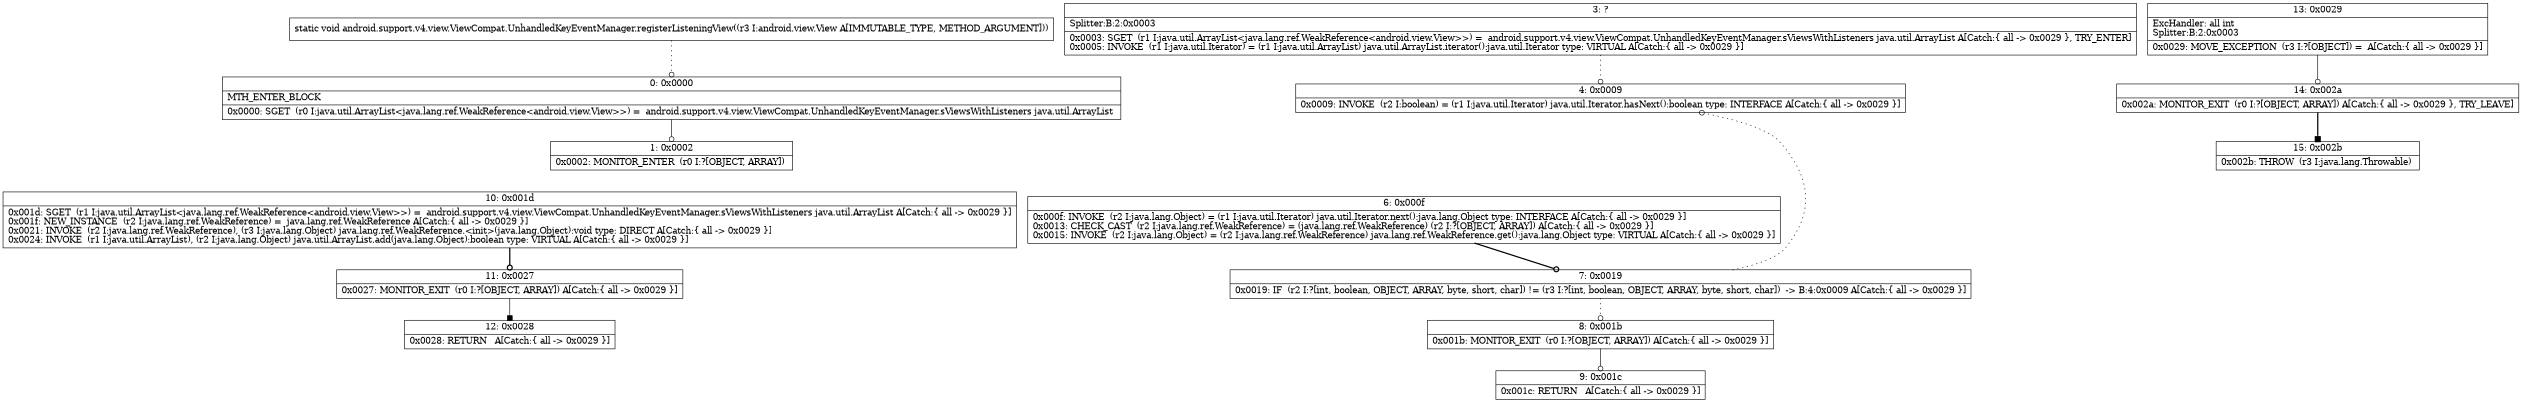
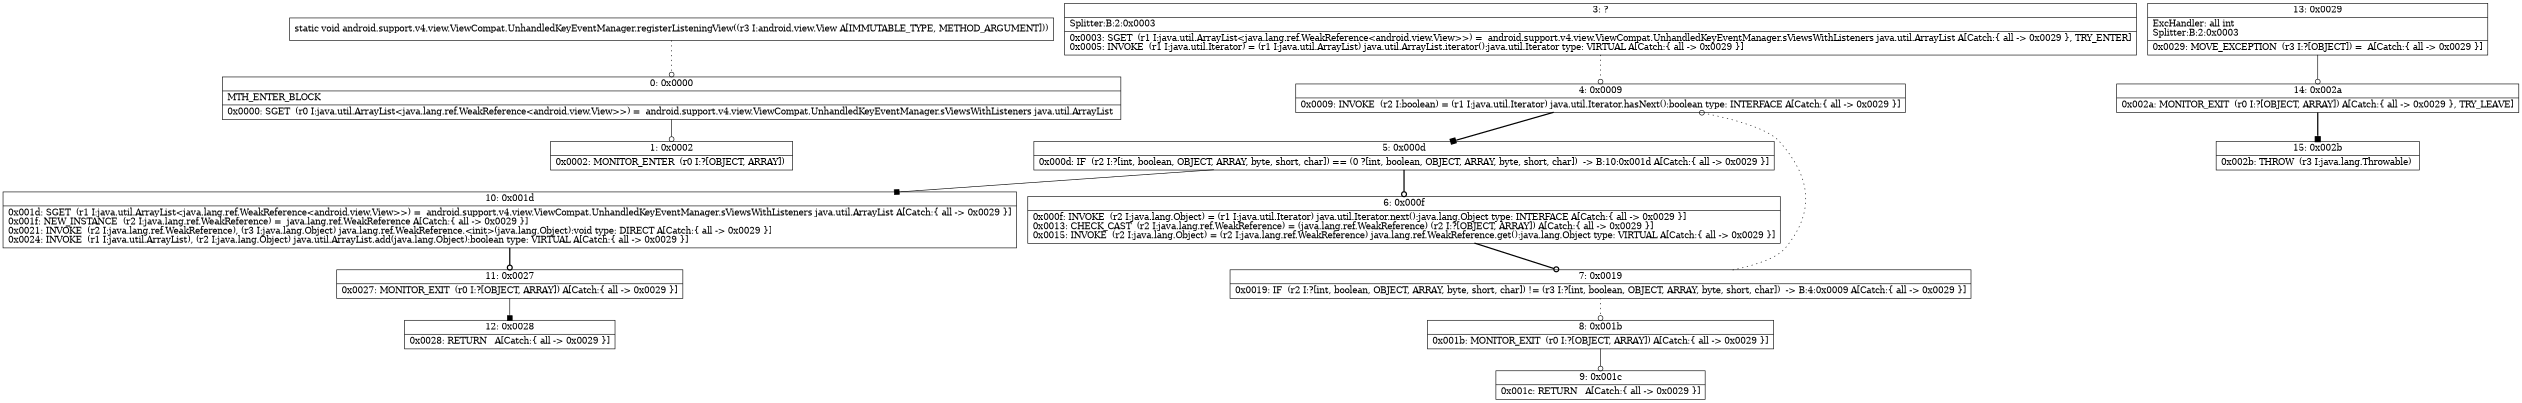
none -> (1404, 156)
